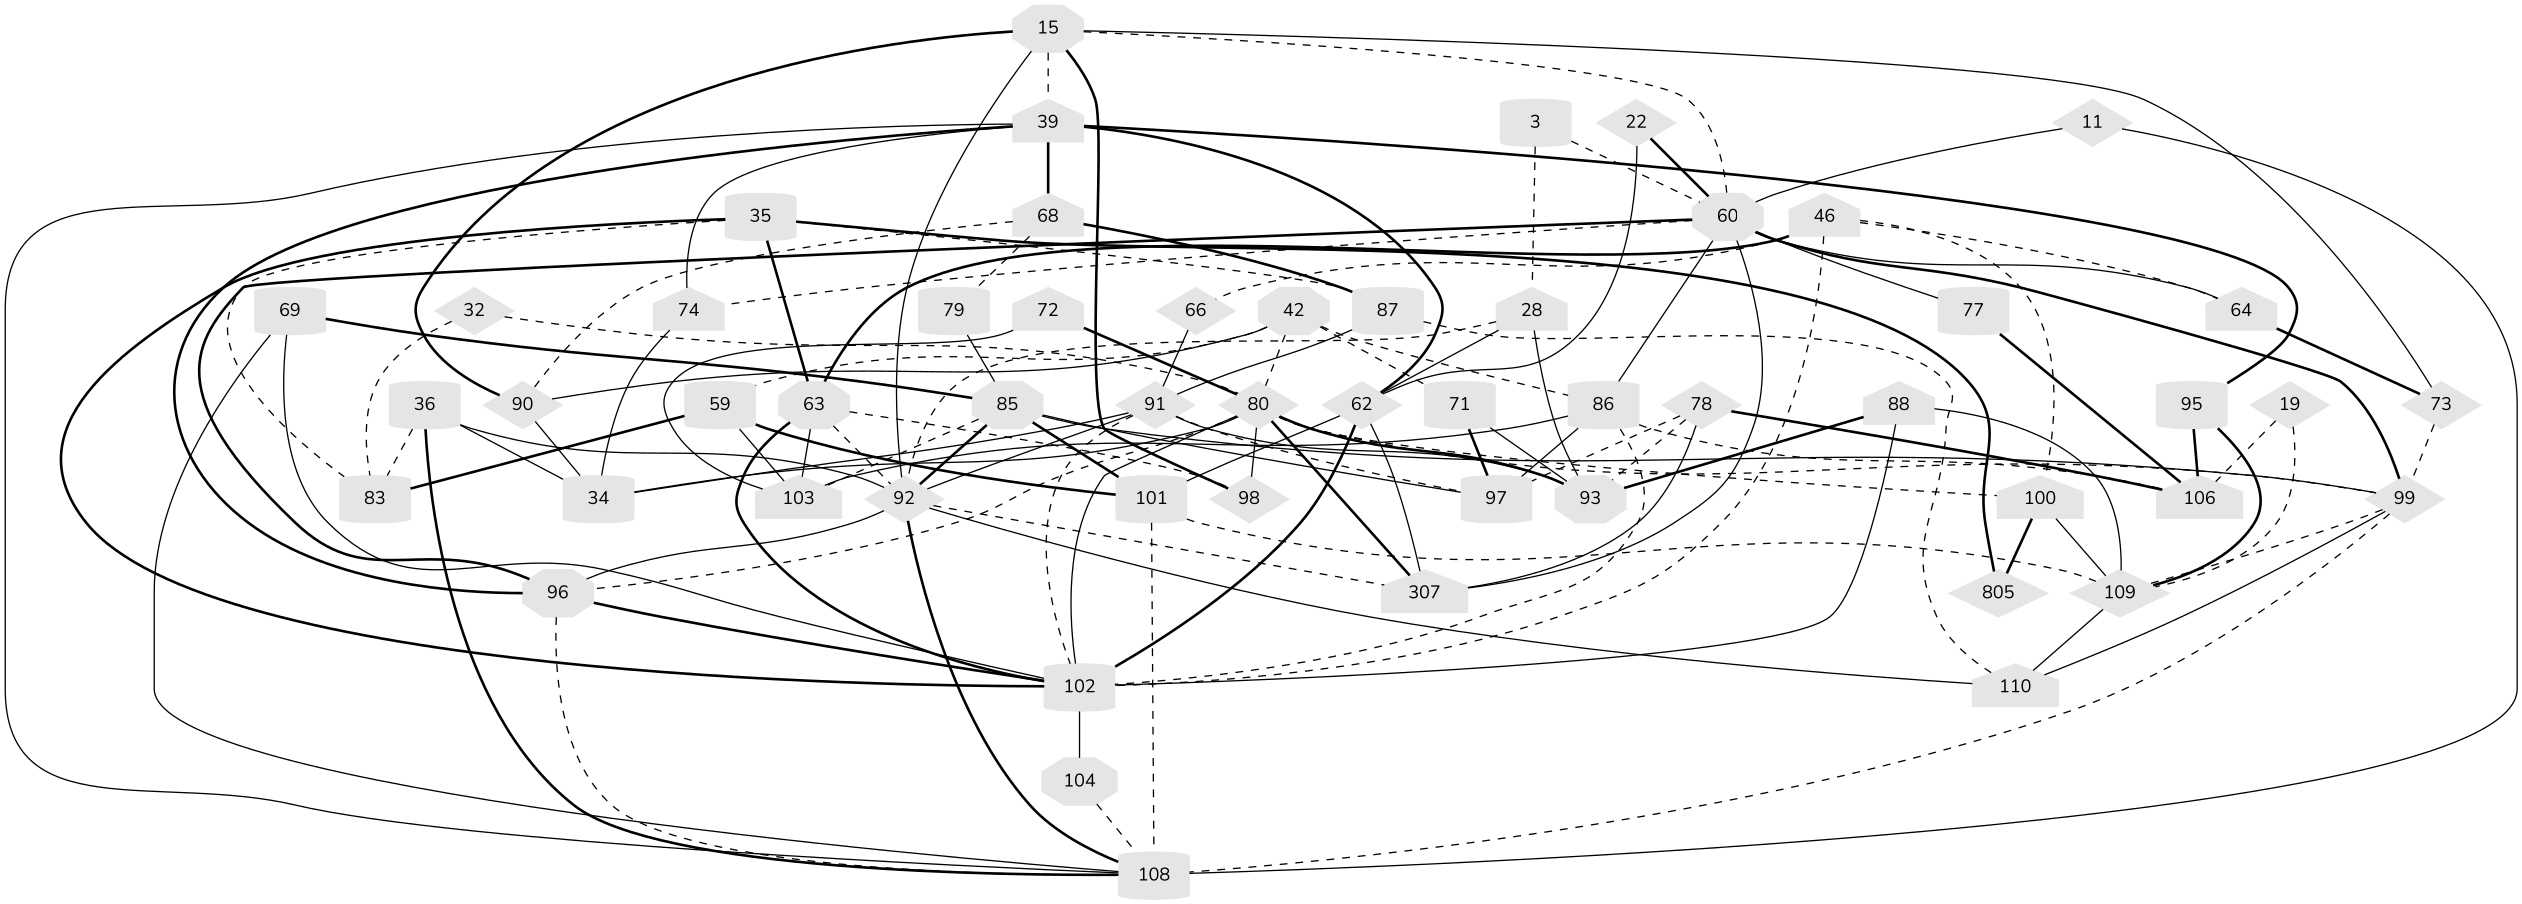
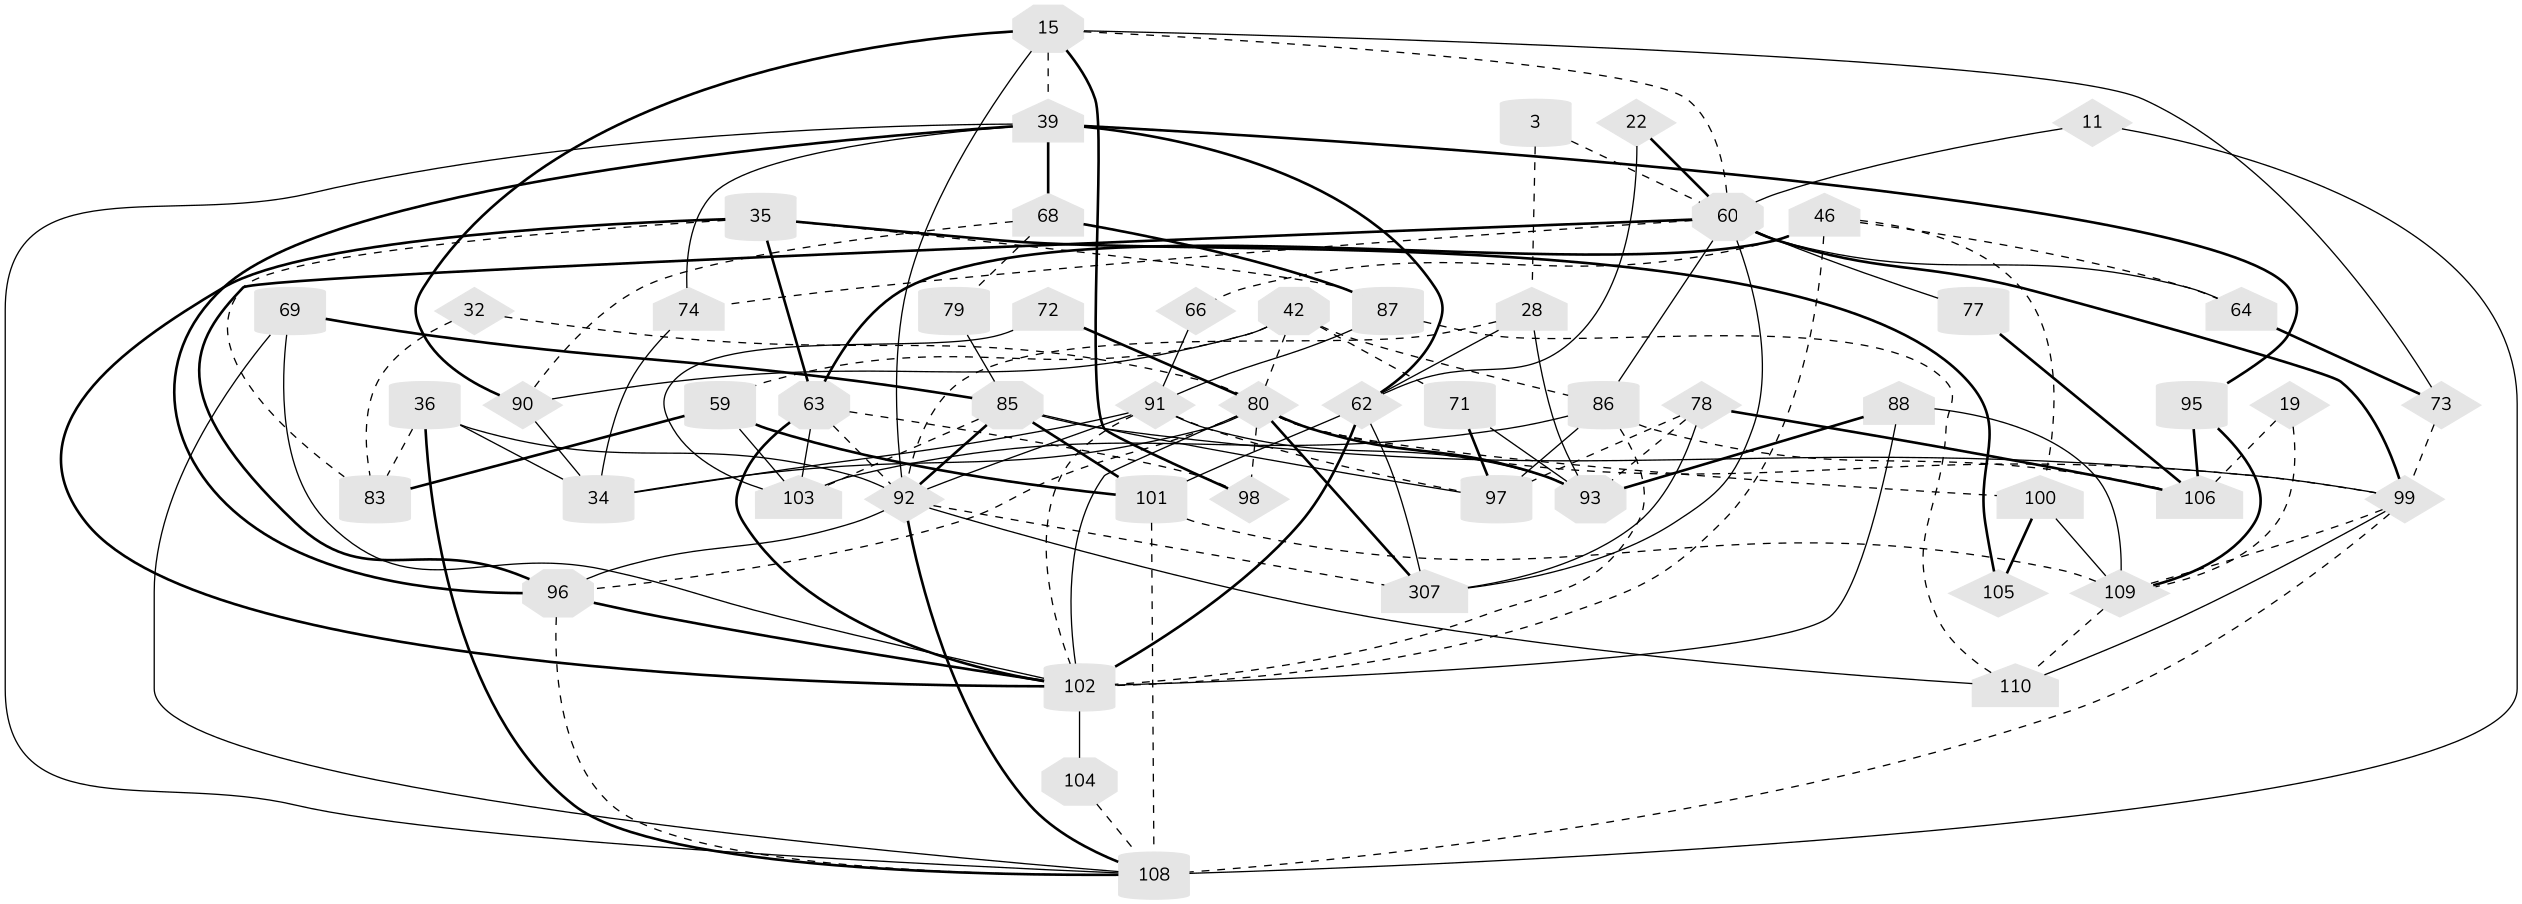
(1254, 452) -> (1254, 452)
(1998, 593) -> (1998, 593)
(2068, 640) -> (2068, 640)
